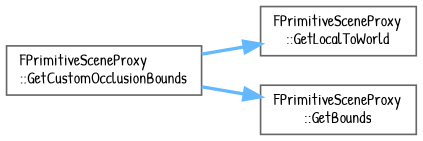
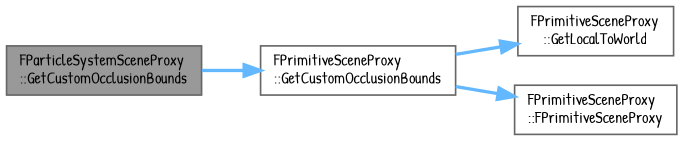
none -> (104, 70)
(338, 110) -> (596, 110)
